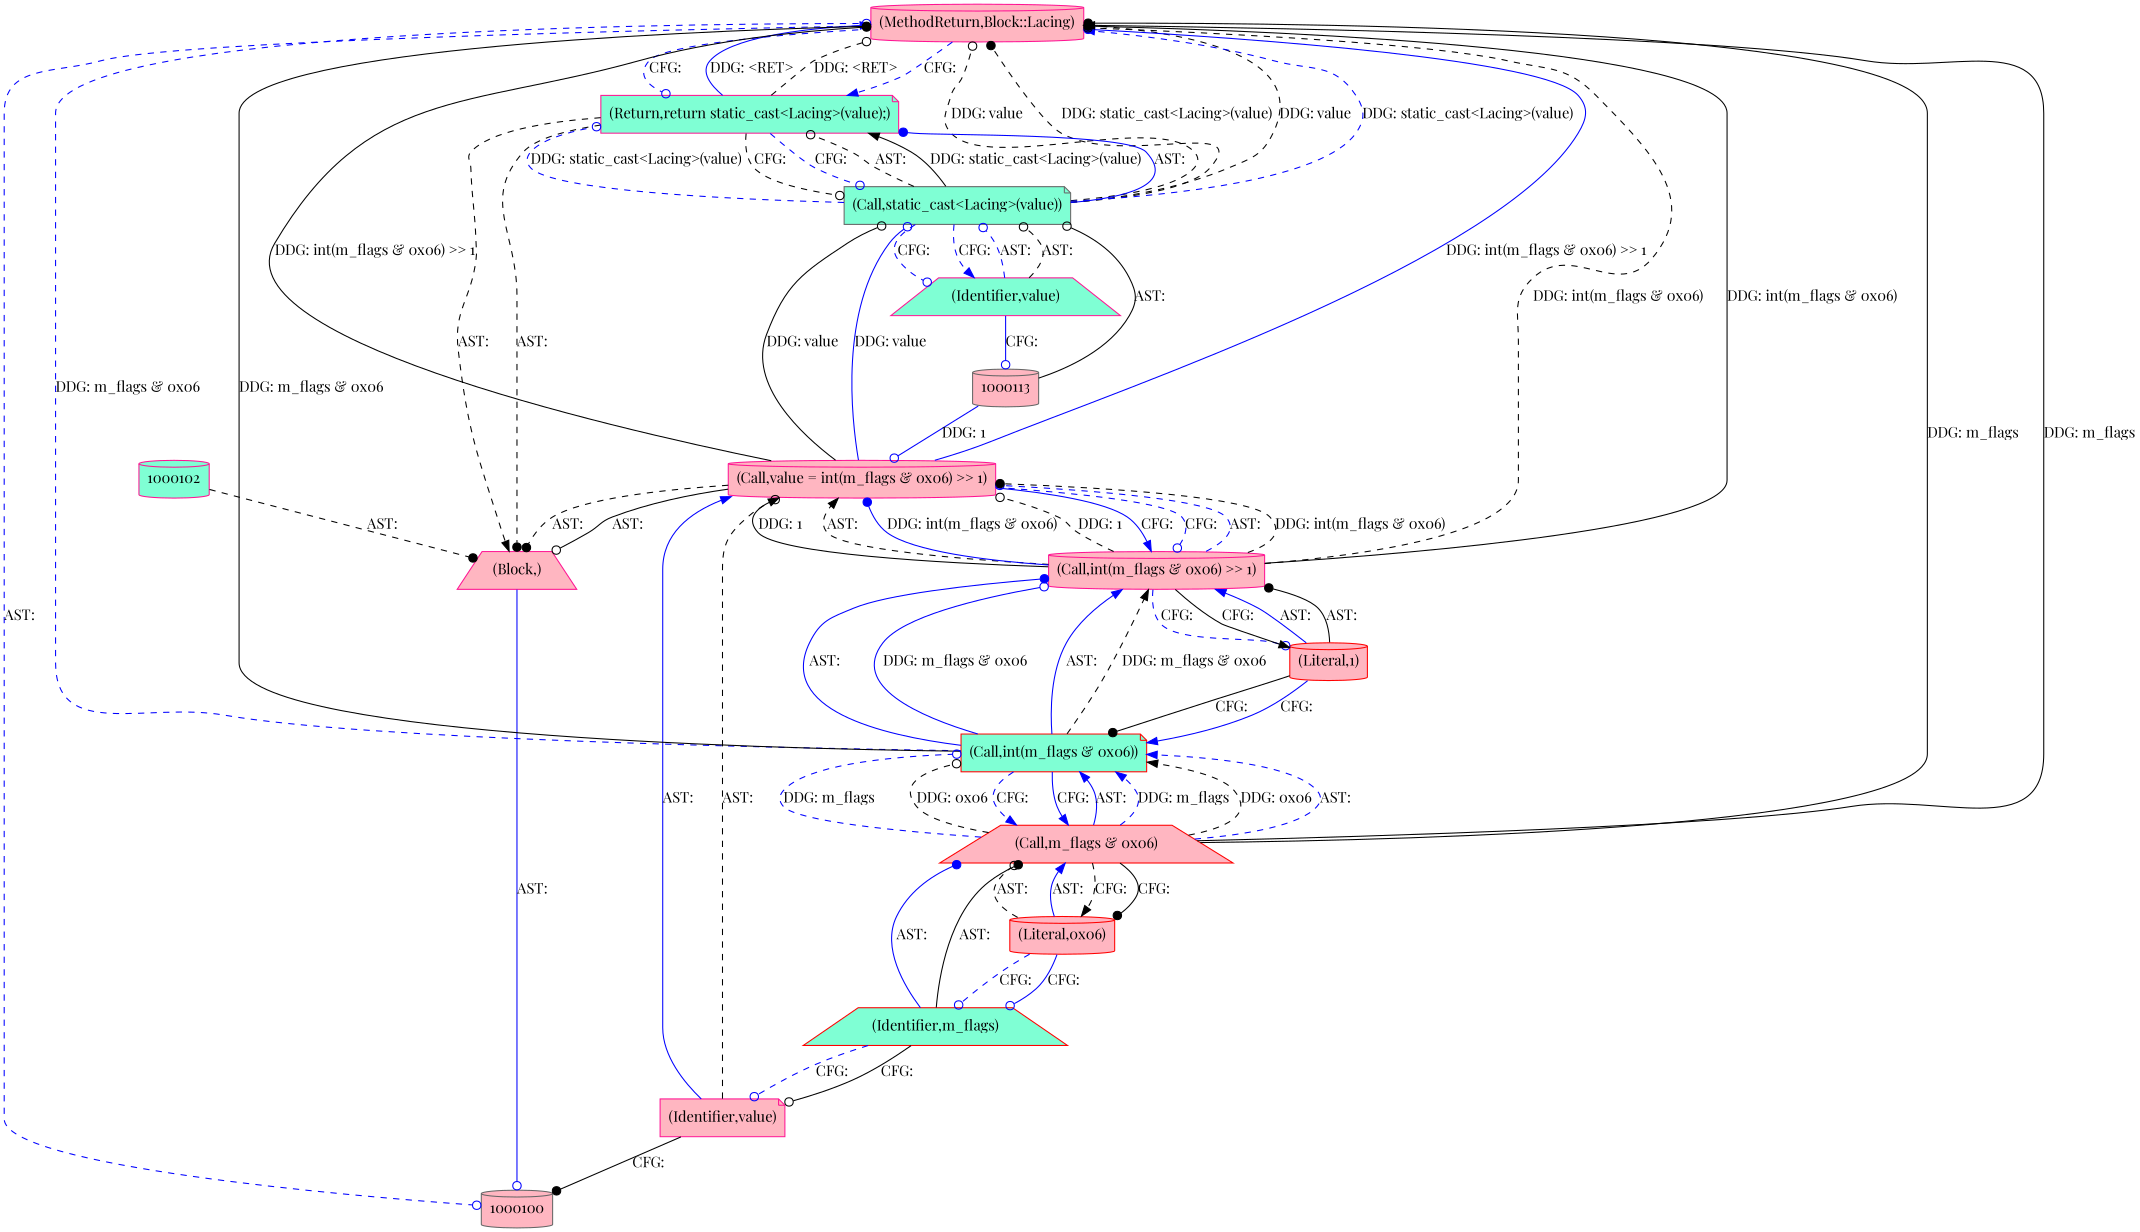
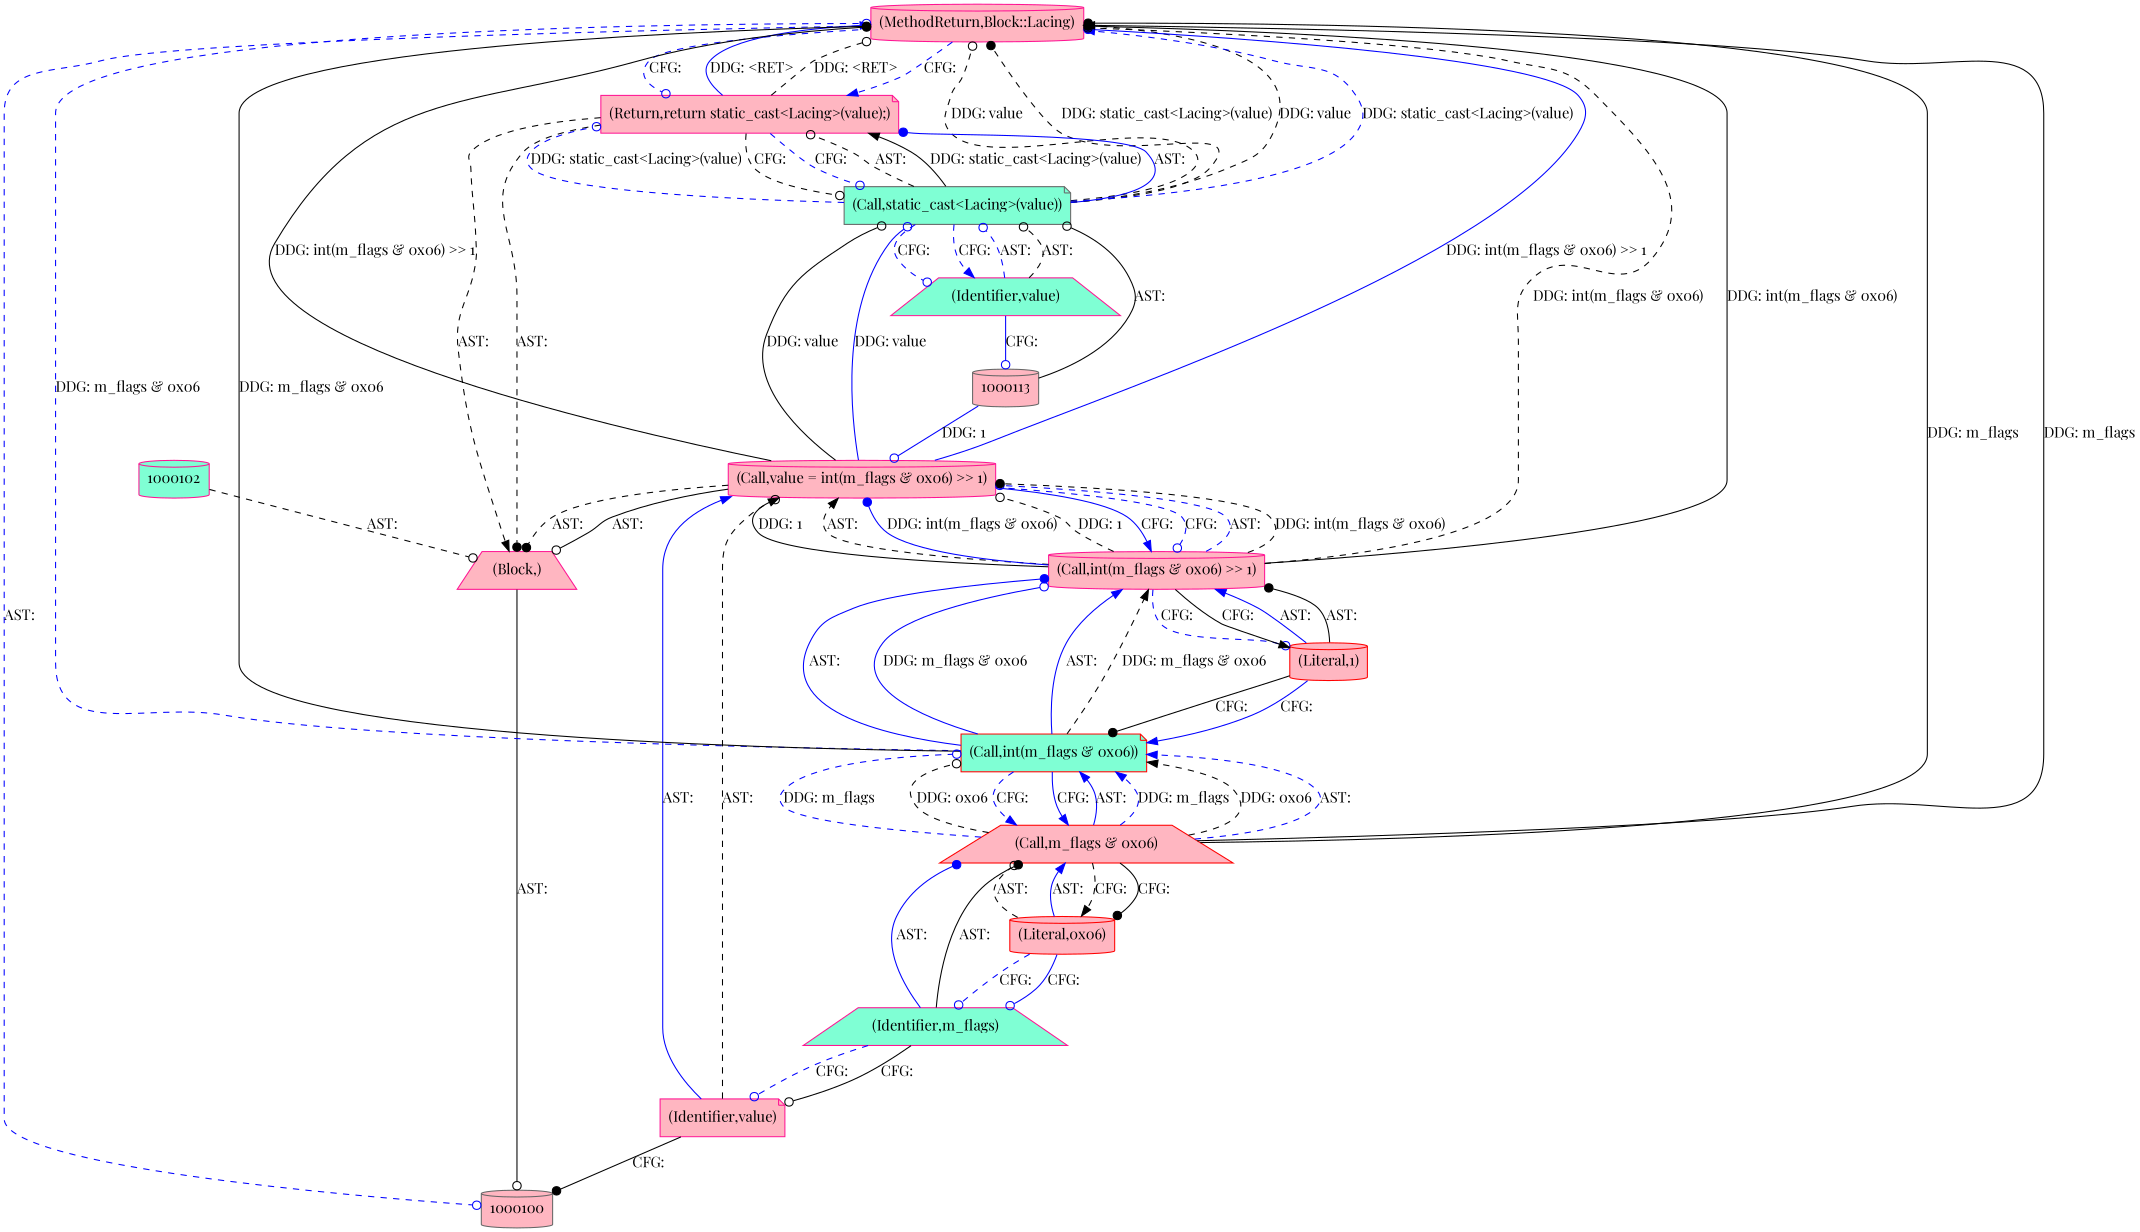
(750, 114) -> (750, 114)
(339, 523) -> (339, 523)
(517, 885) -> (517, 885)
(935, 1027) -> (935, 1027)
